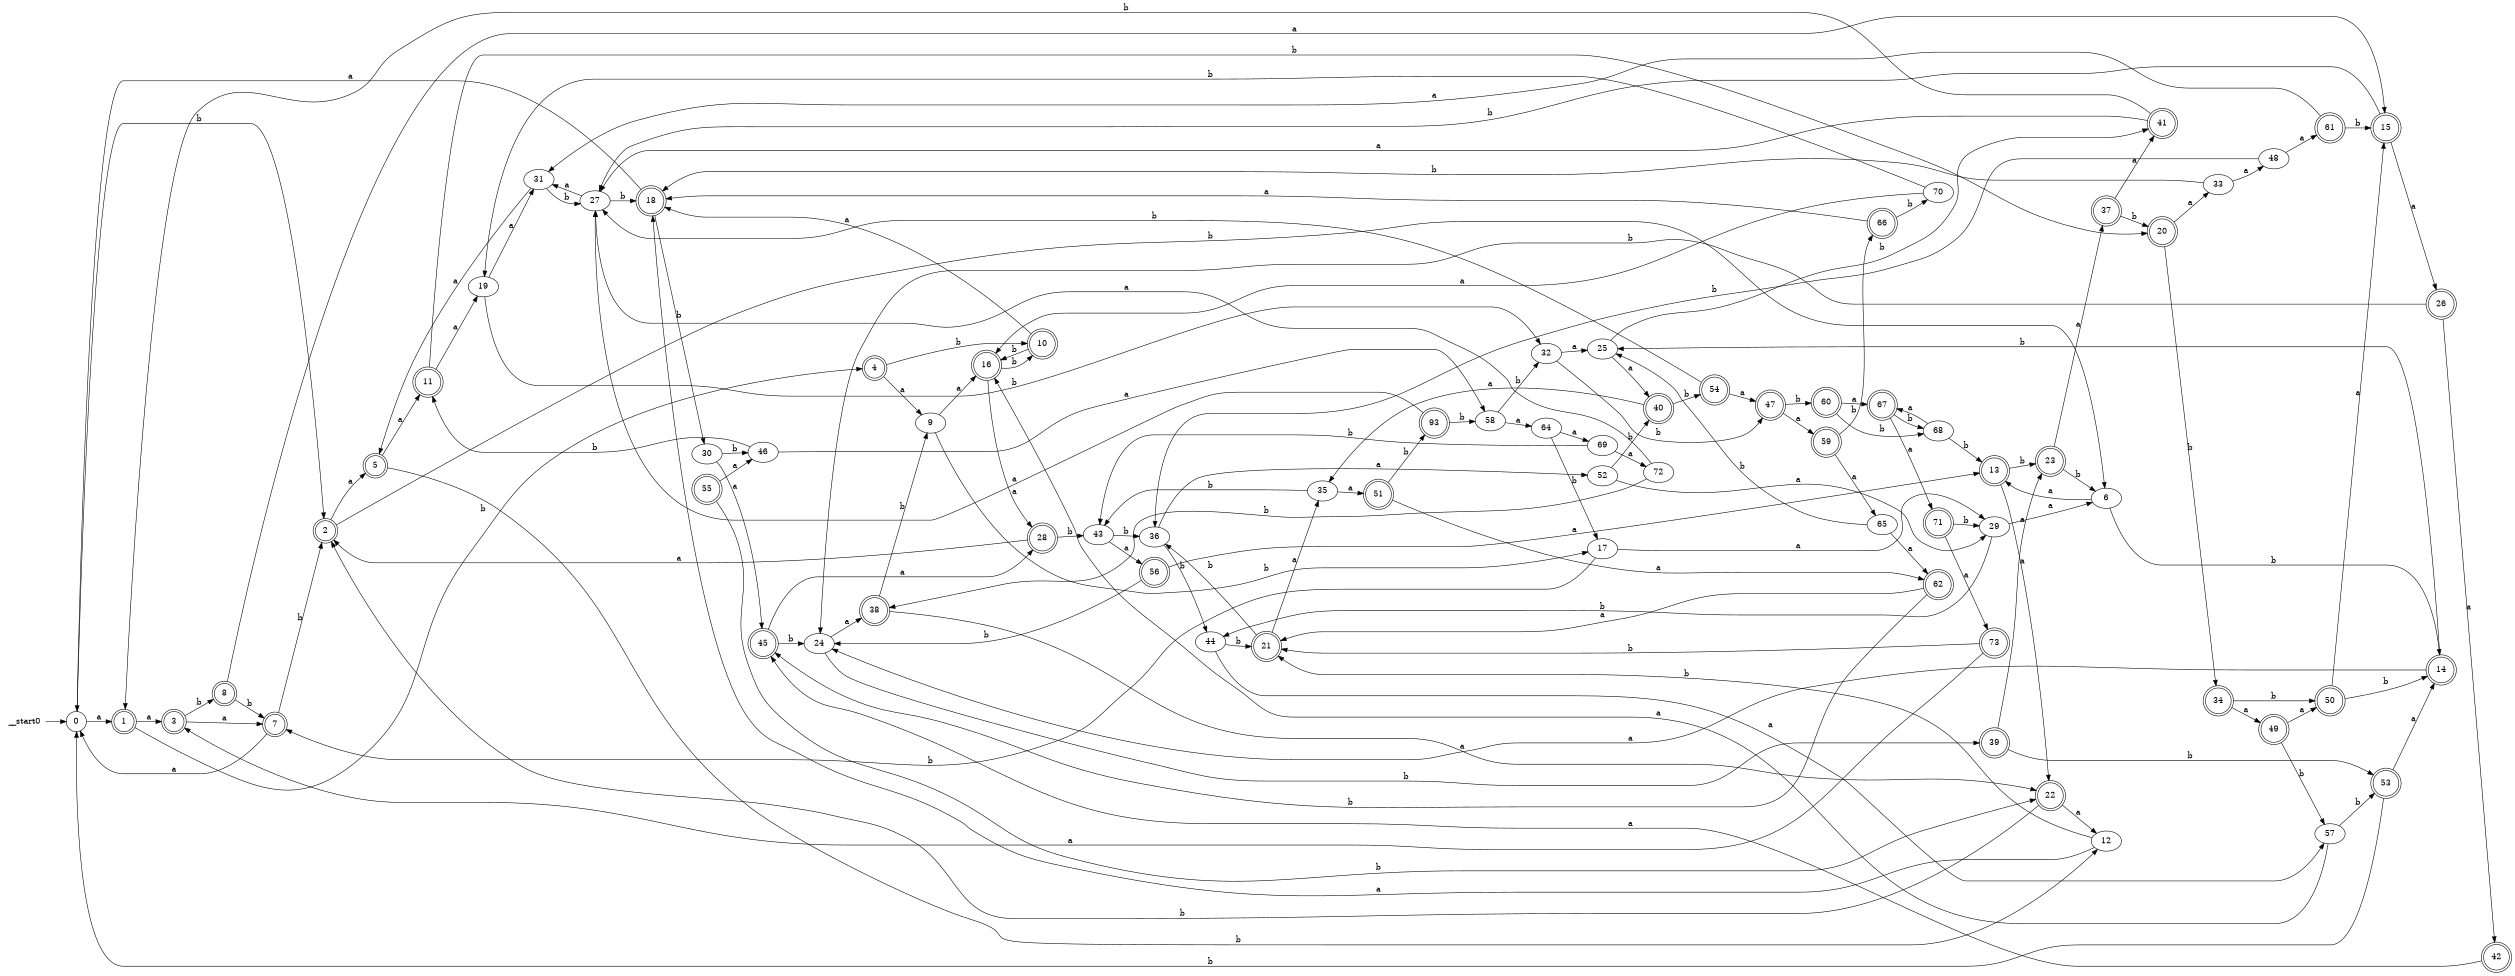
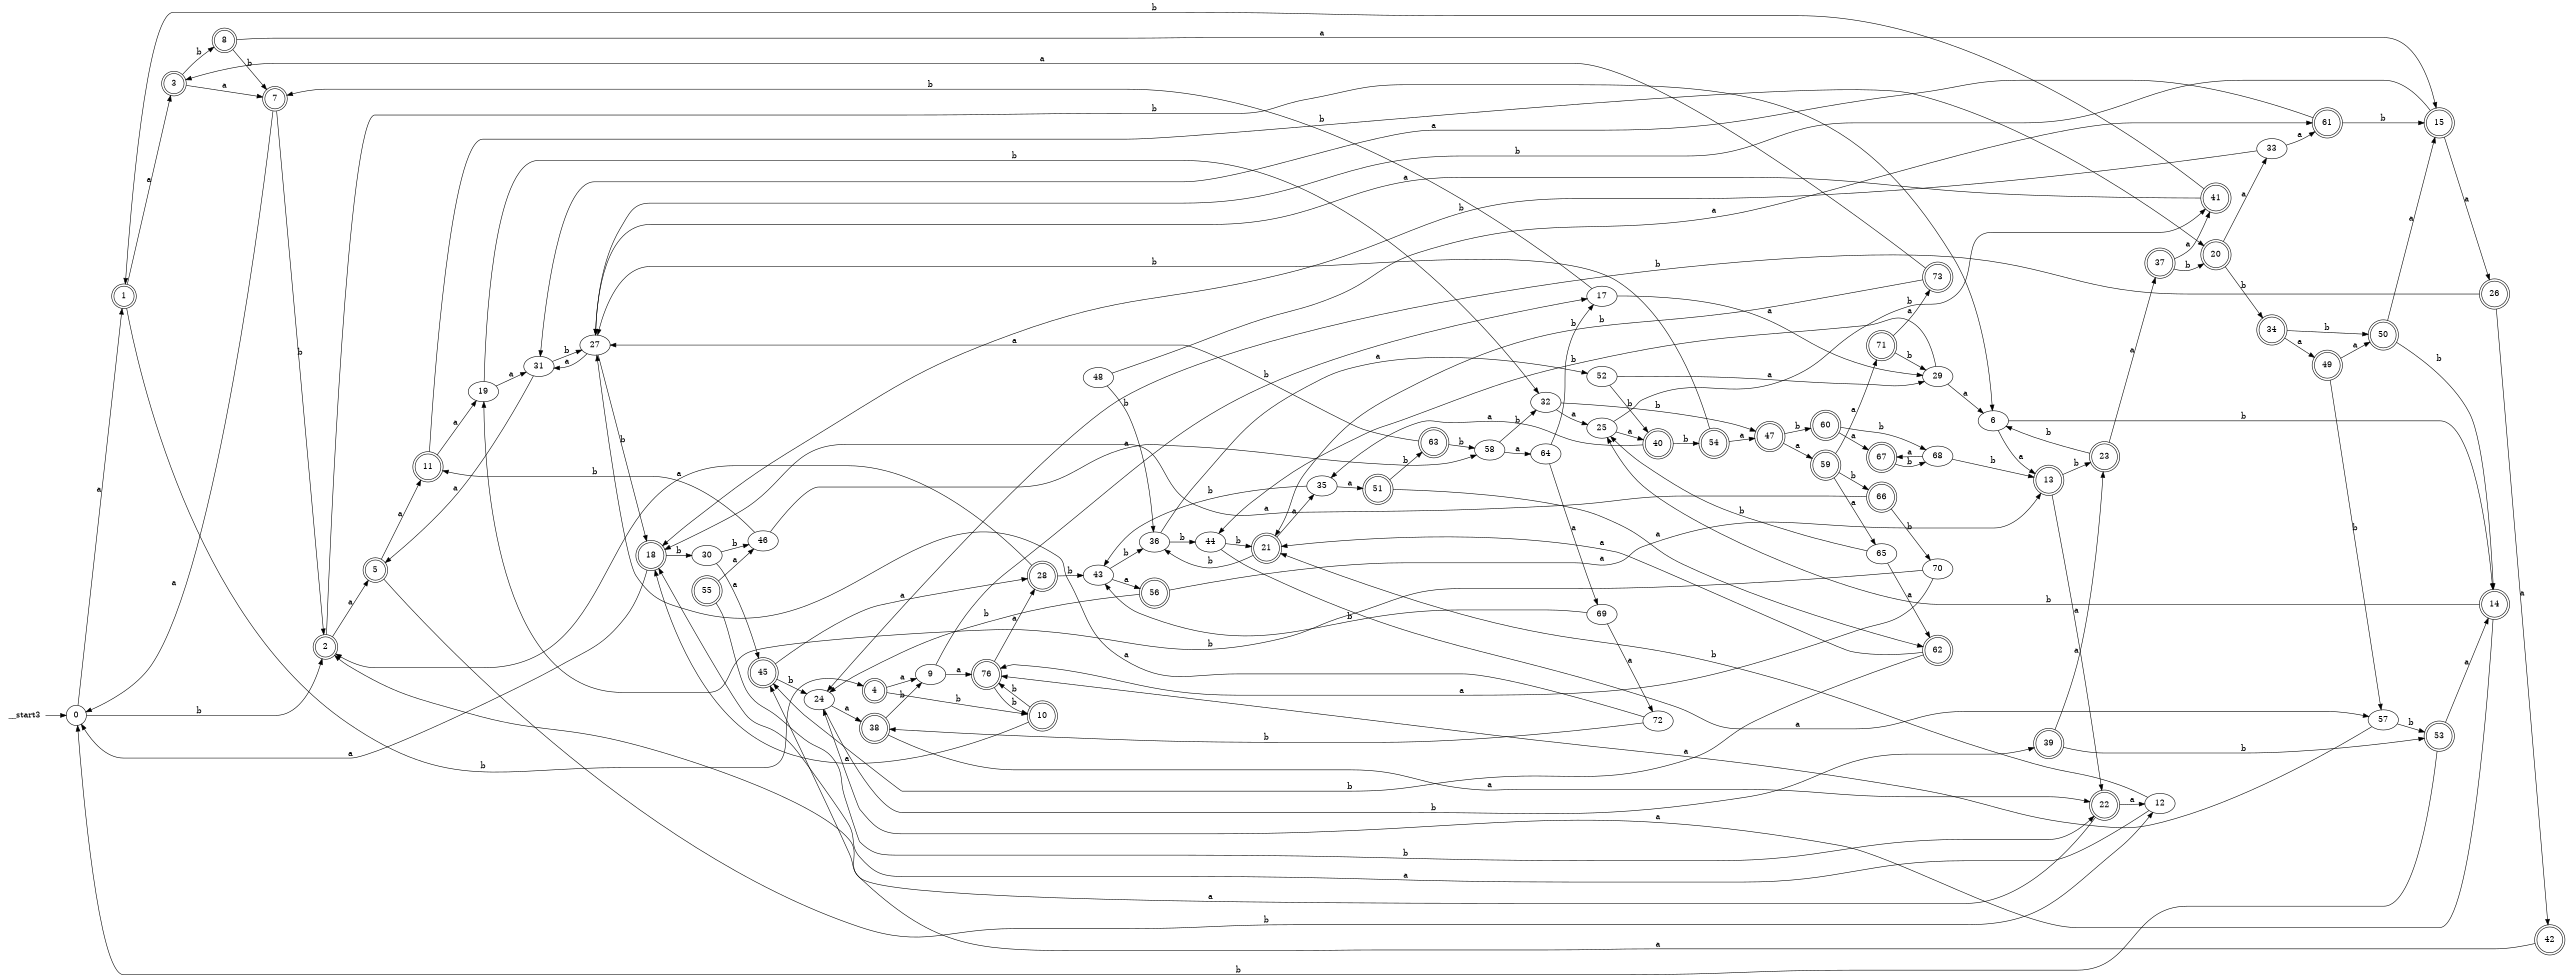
(2246, 176) -> (2299, 141)
(987, 365) -> (987, 674)
(1434, 423) -> (1434, 443)
(1911, 460) -> (1858, 411)
(25, 722) -> (25, 715)
(1183, 914) -> (1211, 897)
